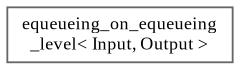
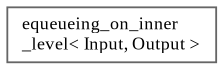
(120, 35) -> (112, 35)
